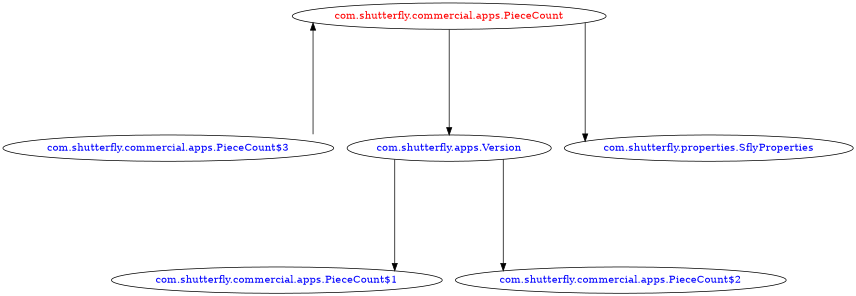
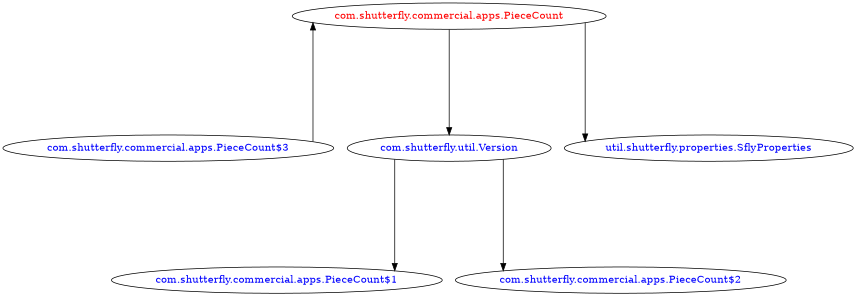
(313, 82) -> (313, 86)
(449, 148) -> (449, 148)
(709, 148) -> (709, 148)
